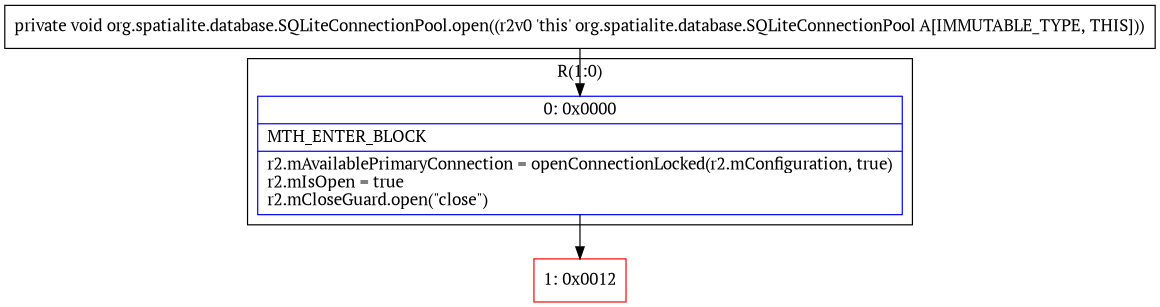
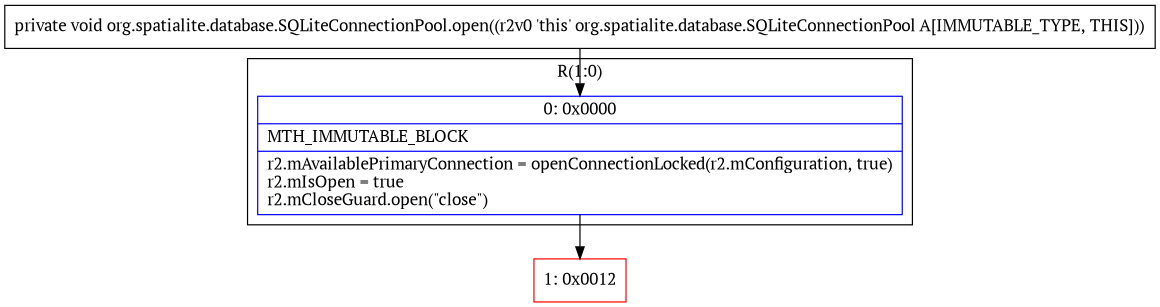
(347, 137) -> (368, 137)
